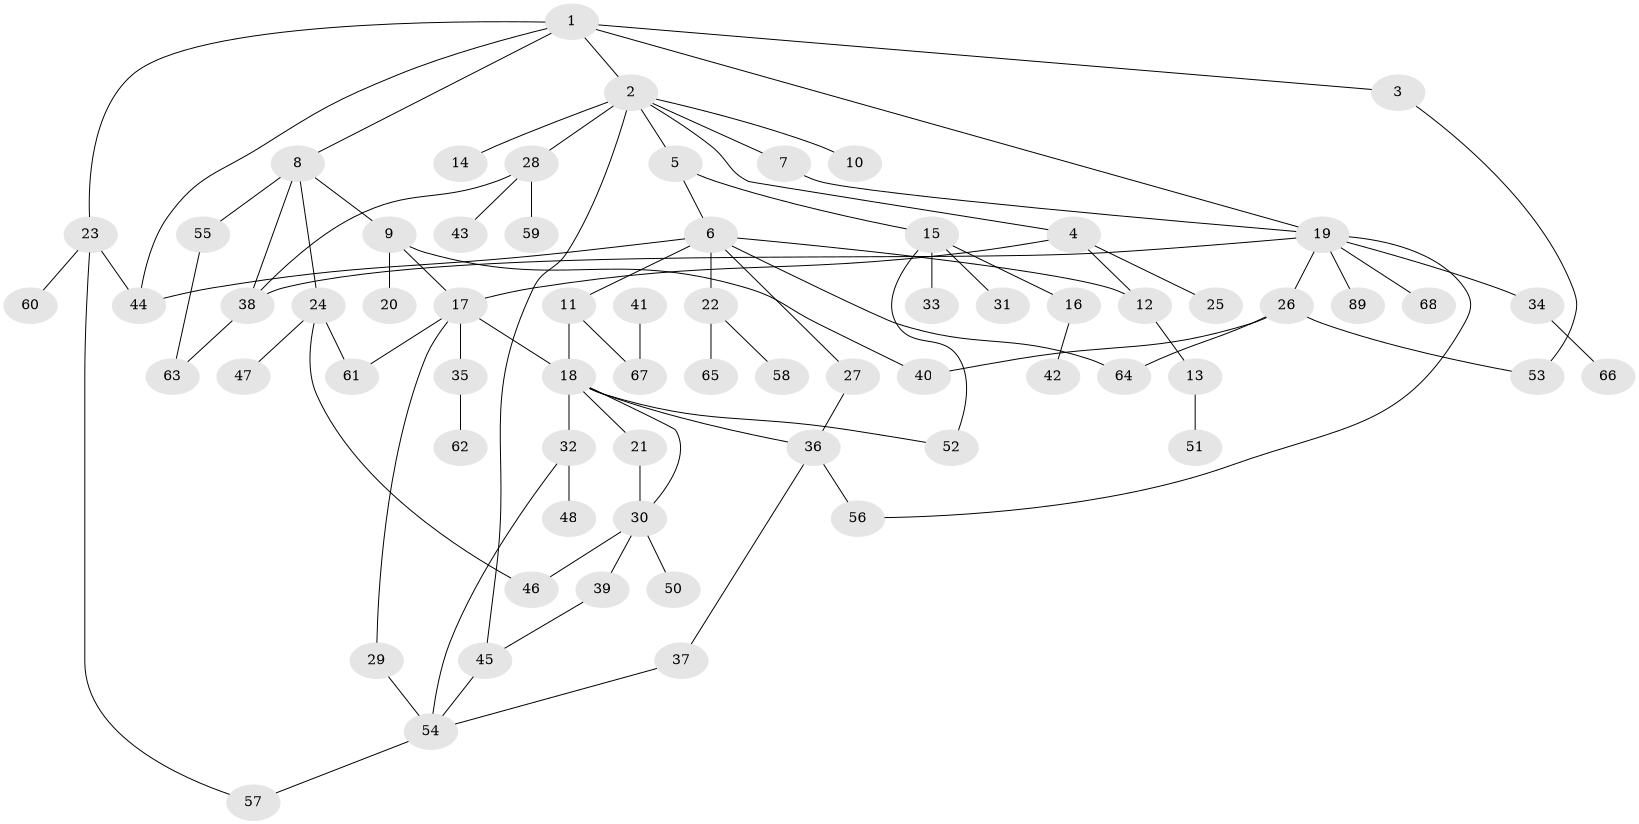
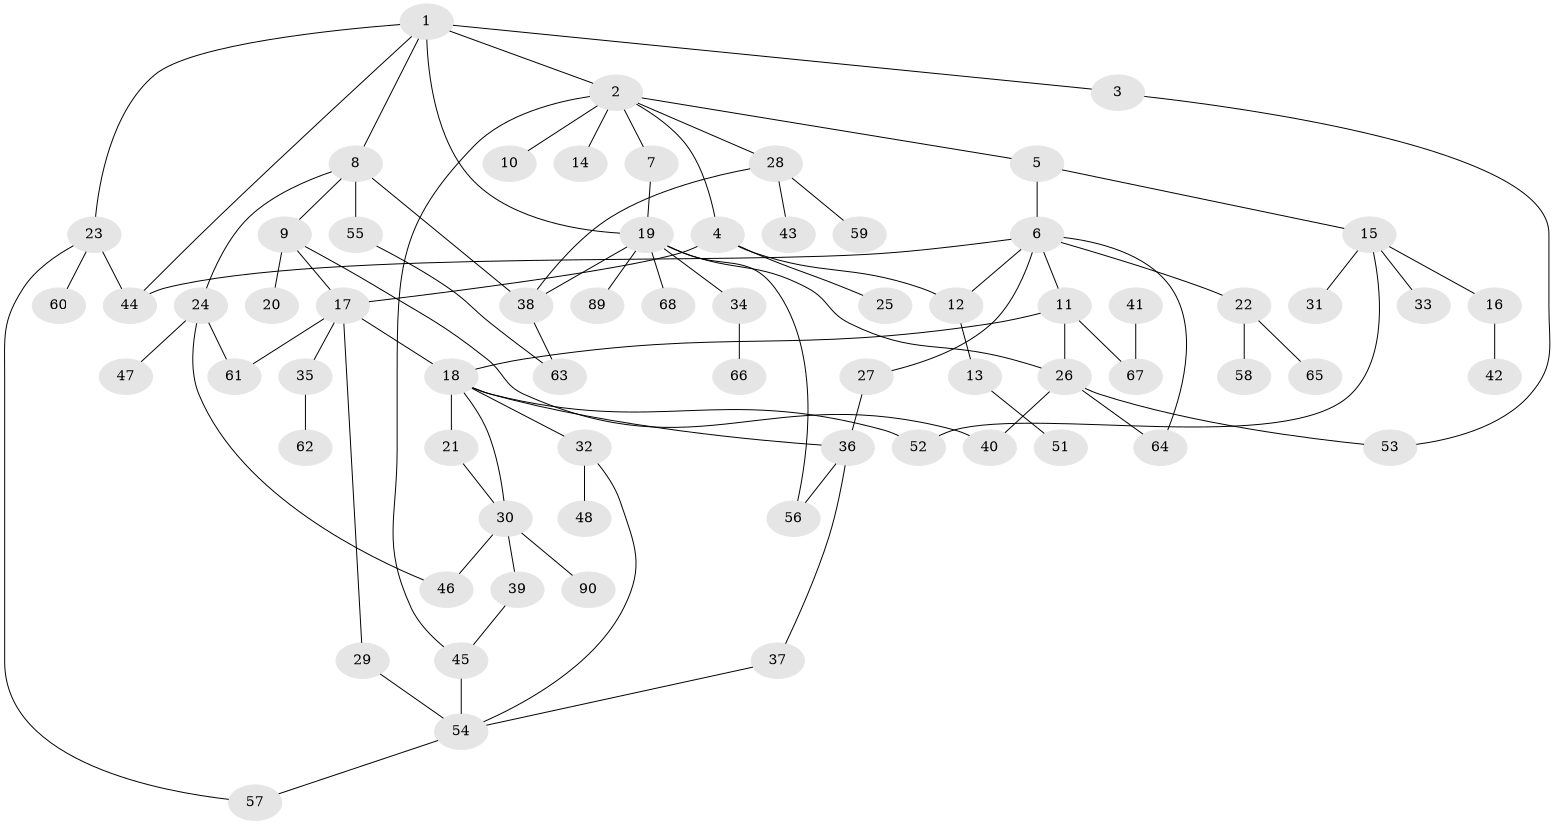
none -> (1065, 341)
(674, 590) -> (588, 590)
